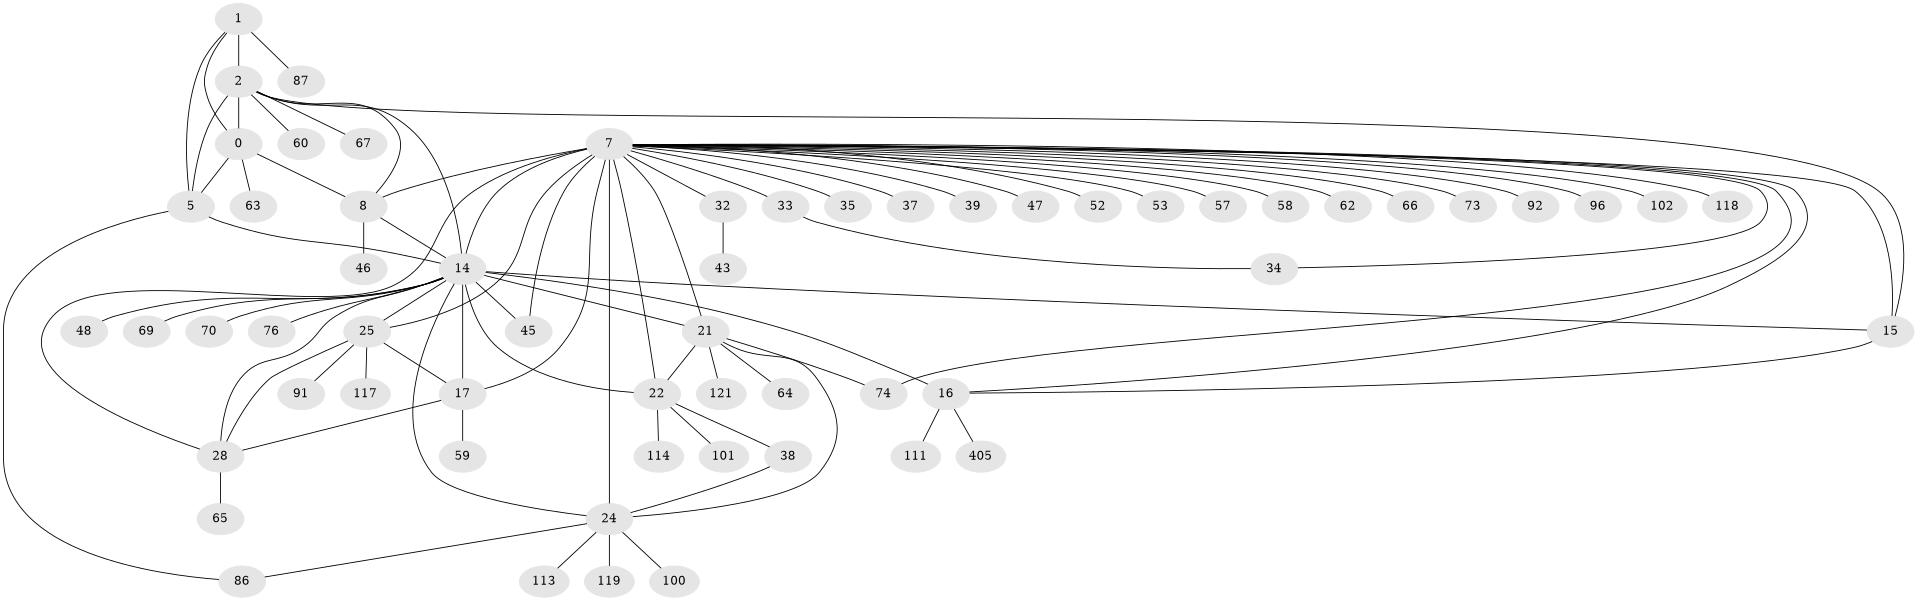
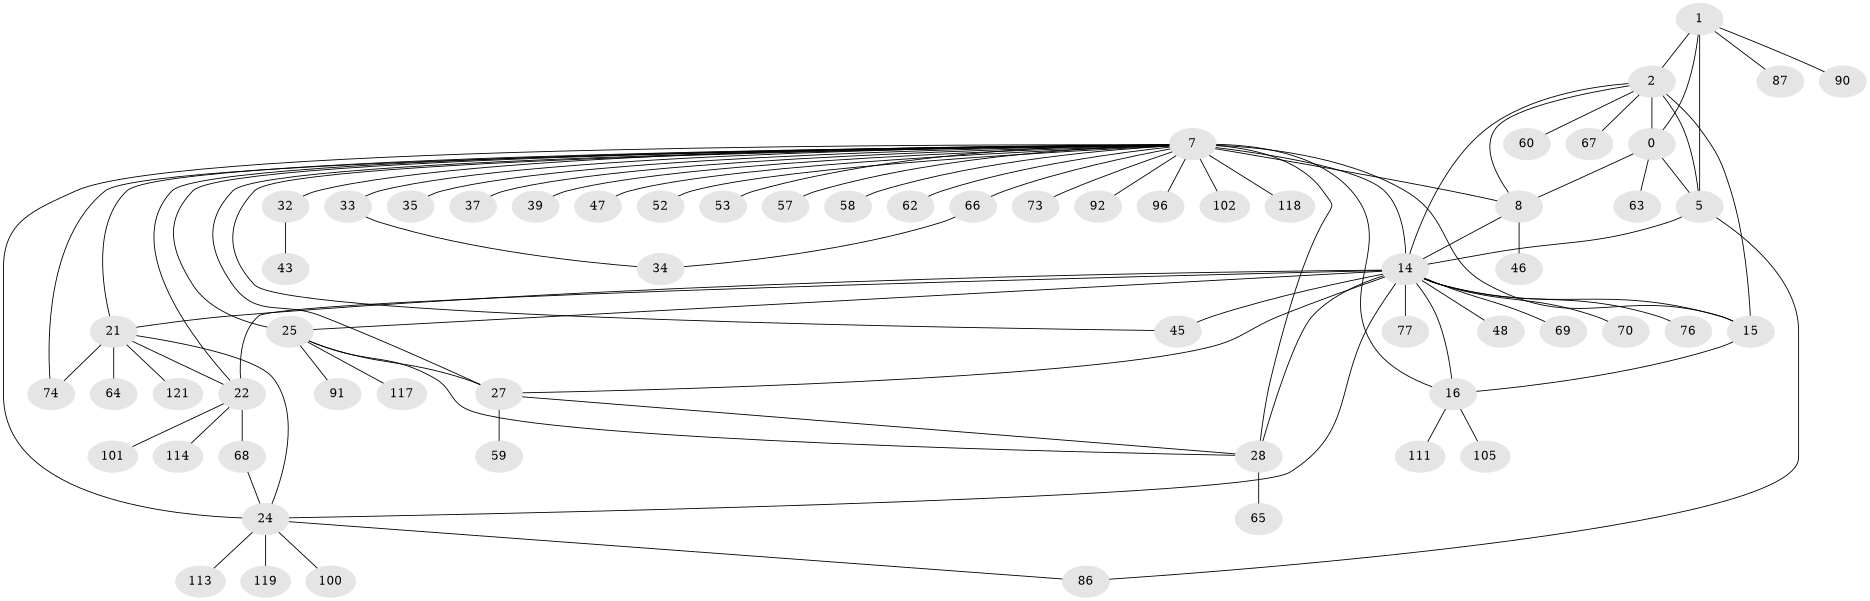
none -> (1843, 82)
(1767, 202) -> (821, 250)
none -> (1405, 332)
(463, 394) -> (499, 394)
(788, 457) -> (242, 457)
(981, 457) -> (1485, 457)
